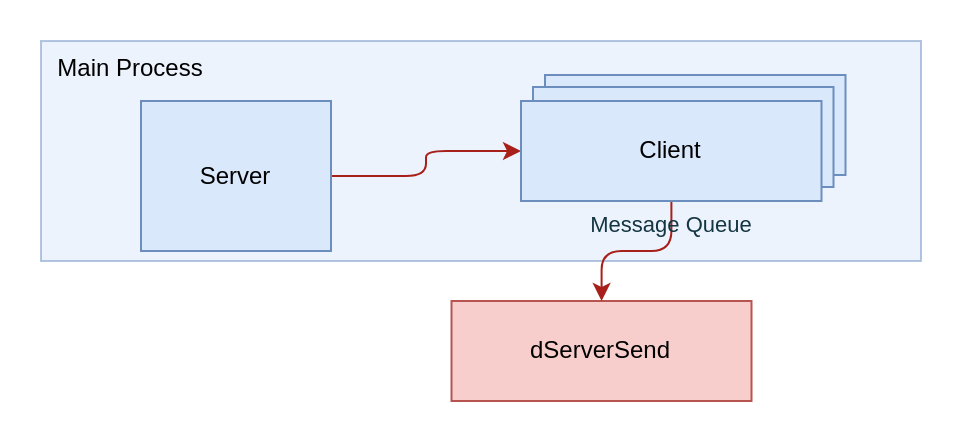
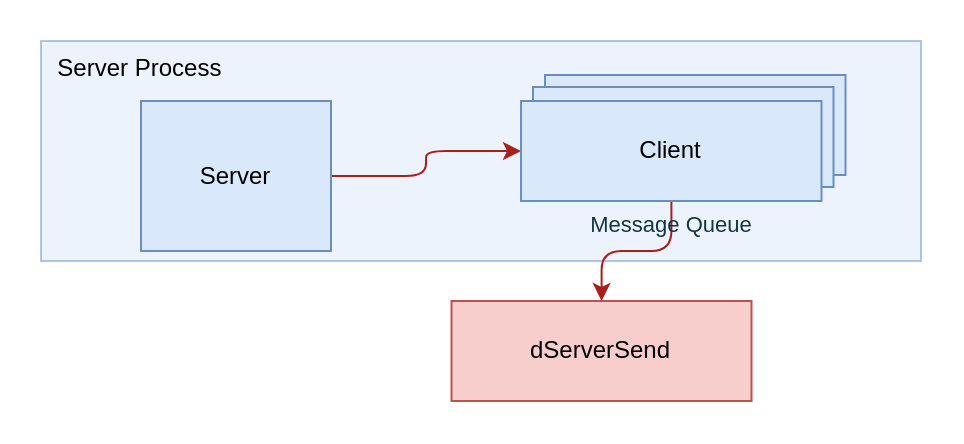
(119, 69) -> (136, 69)
